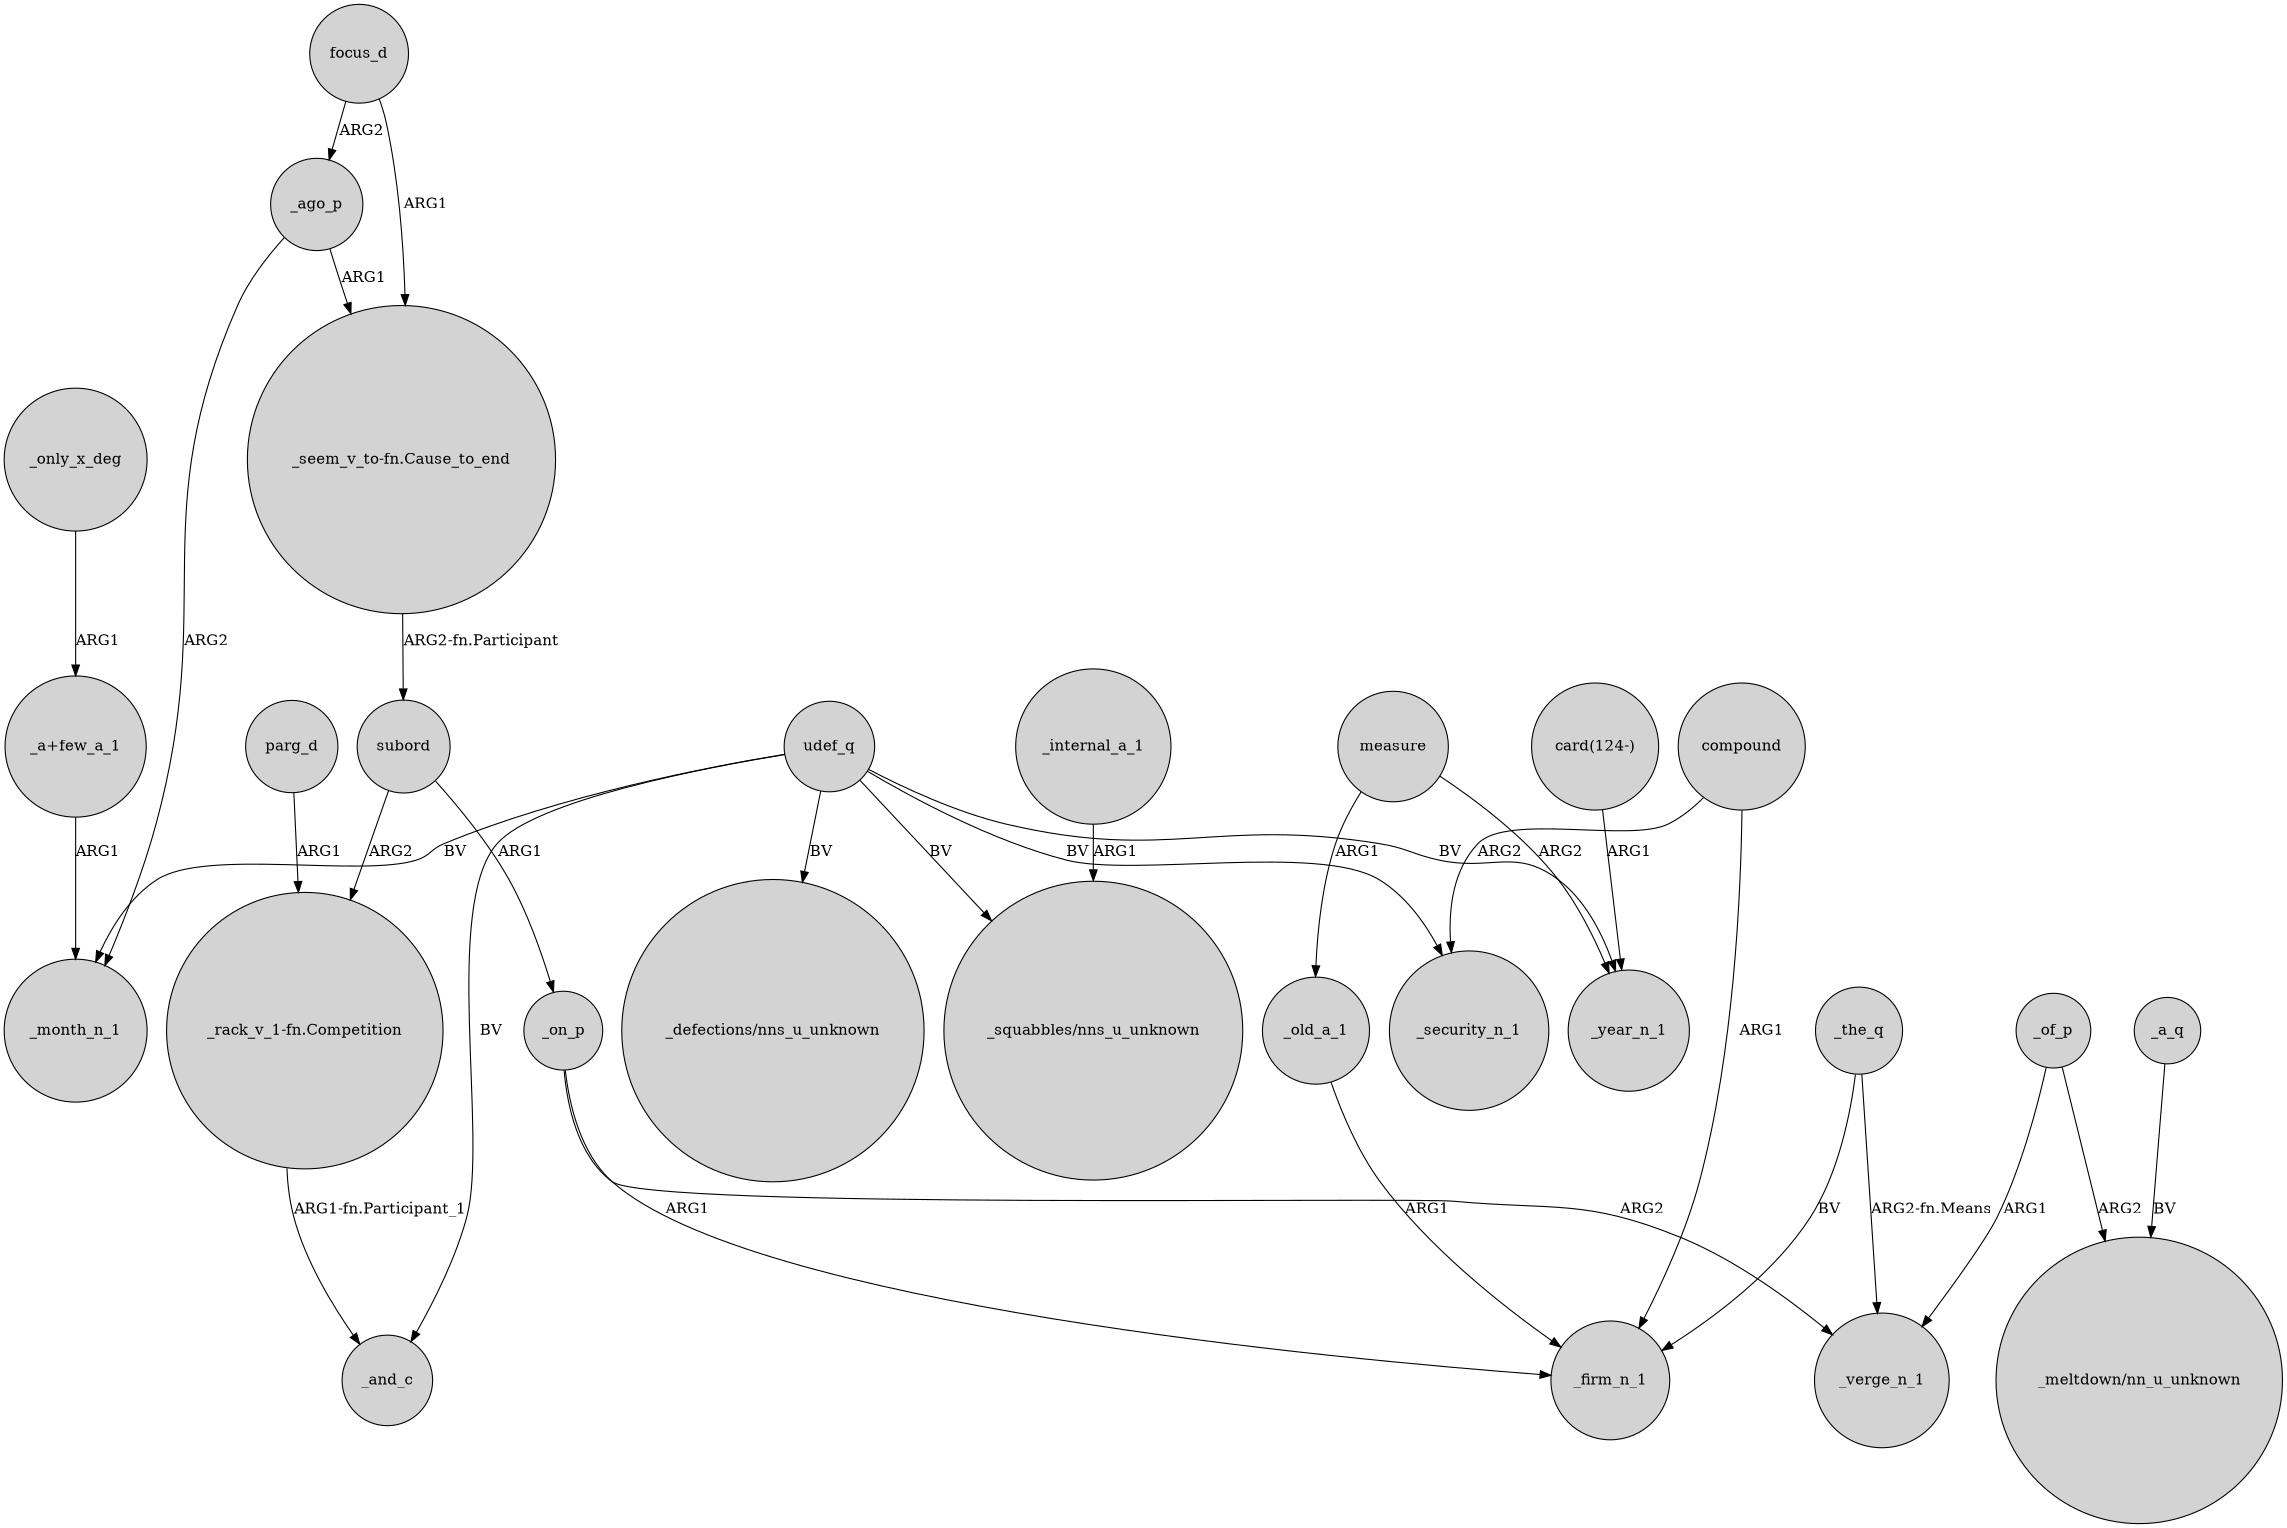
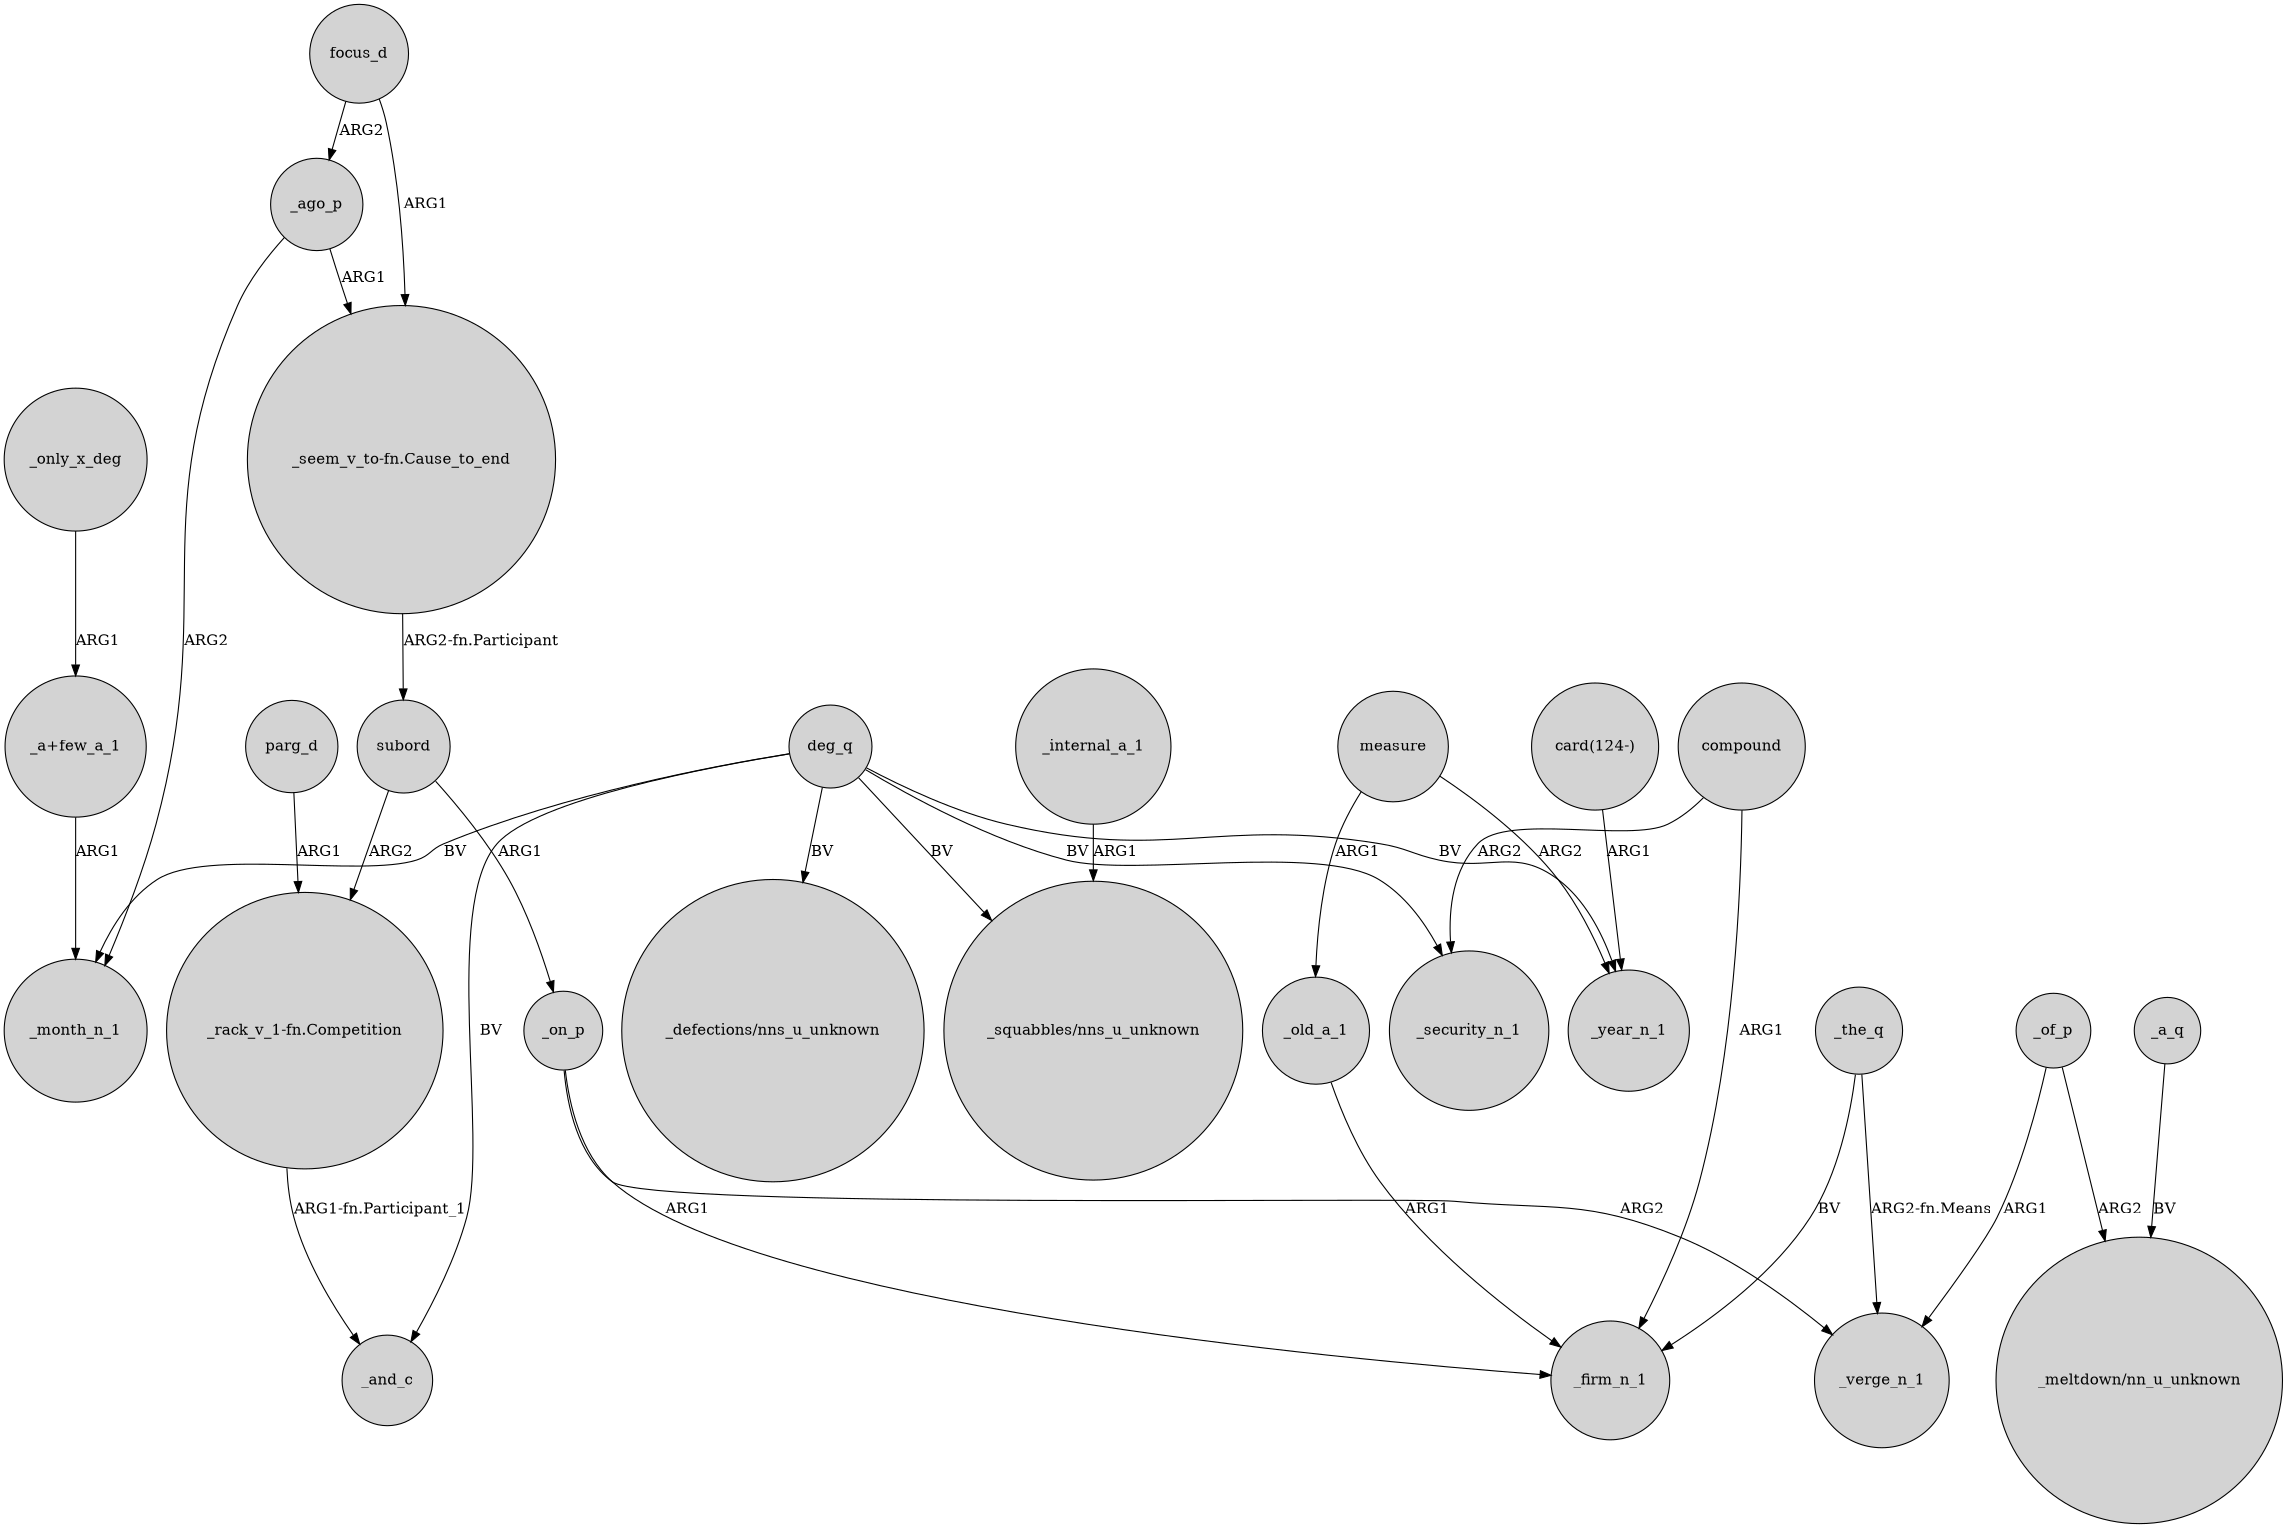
(829, 747) -> (830, 747)
